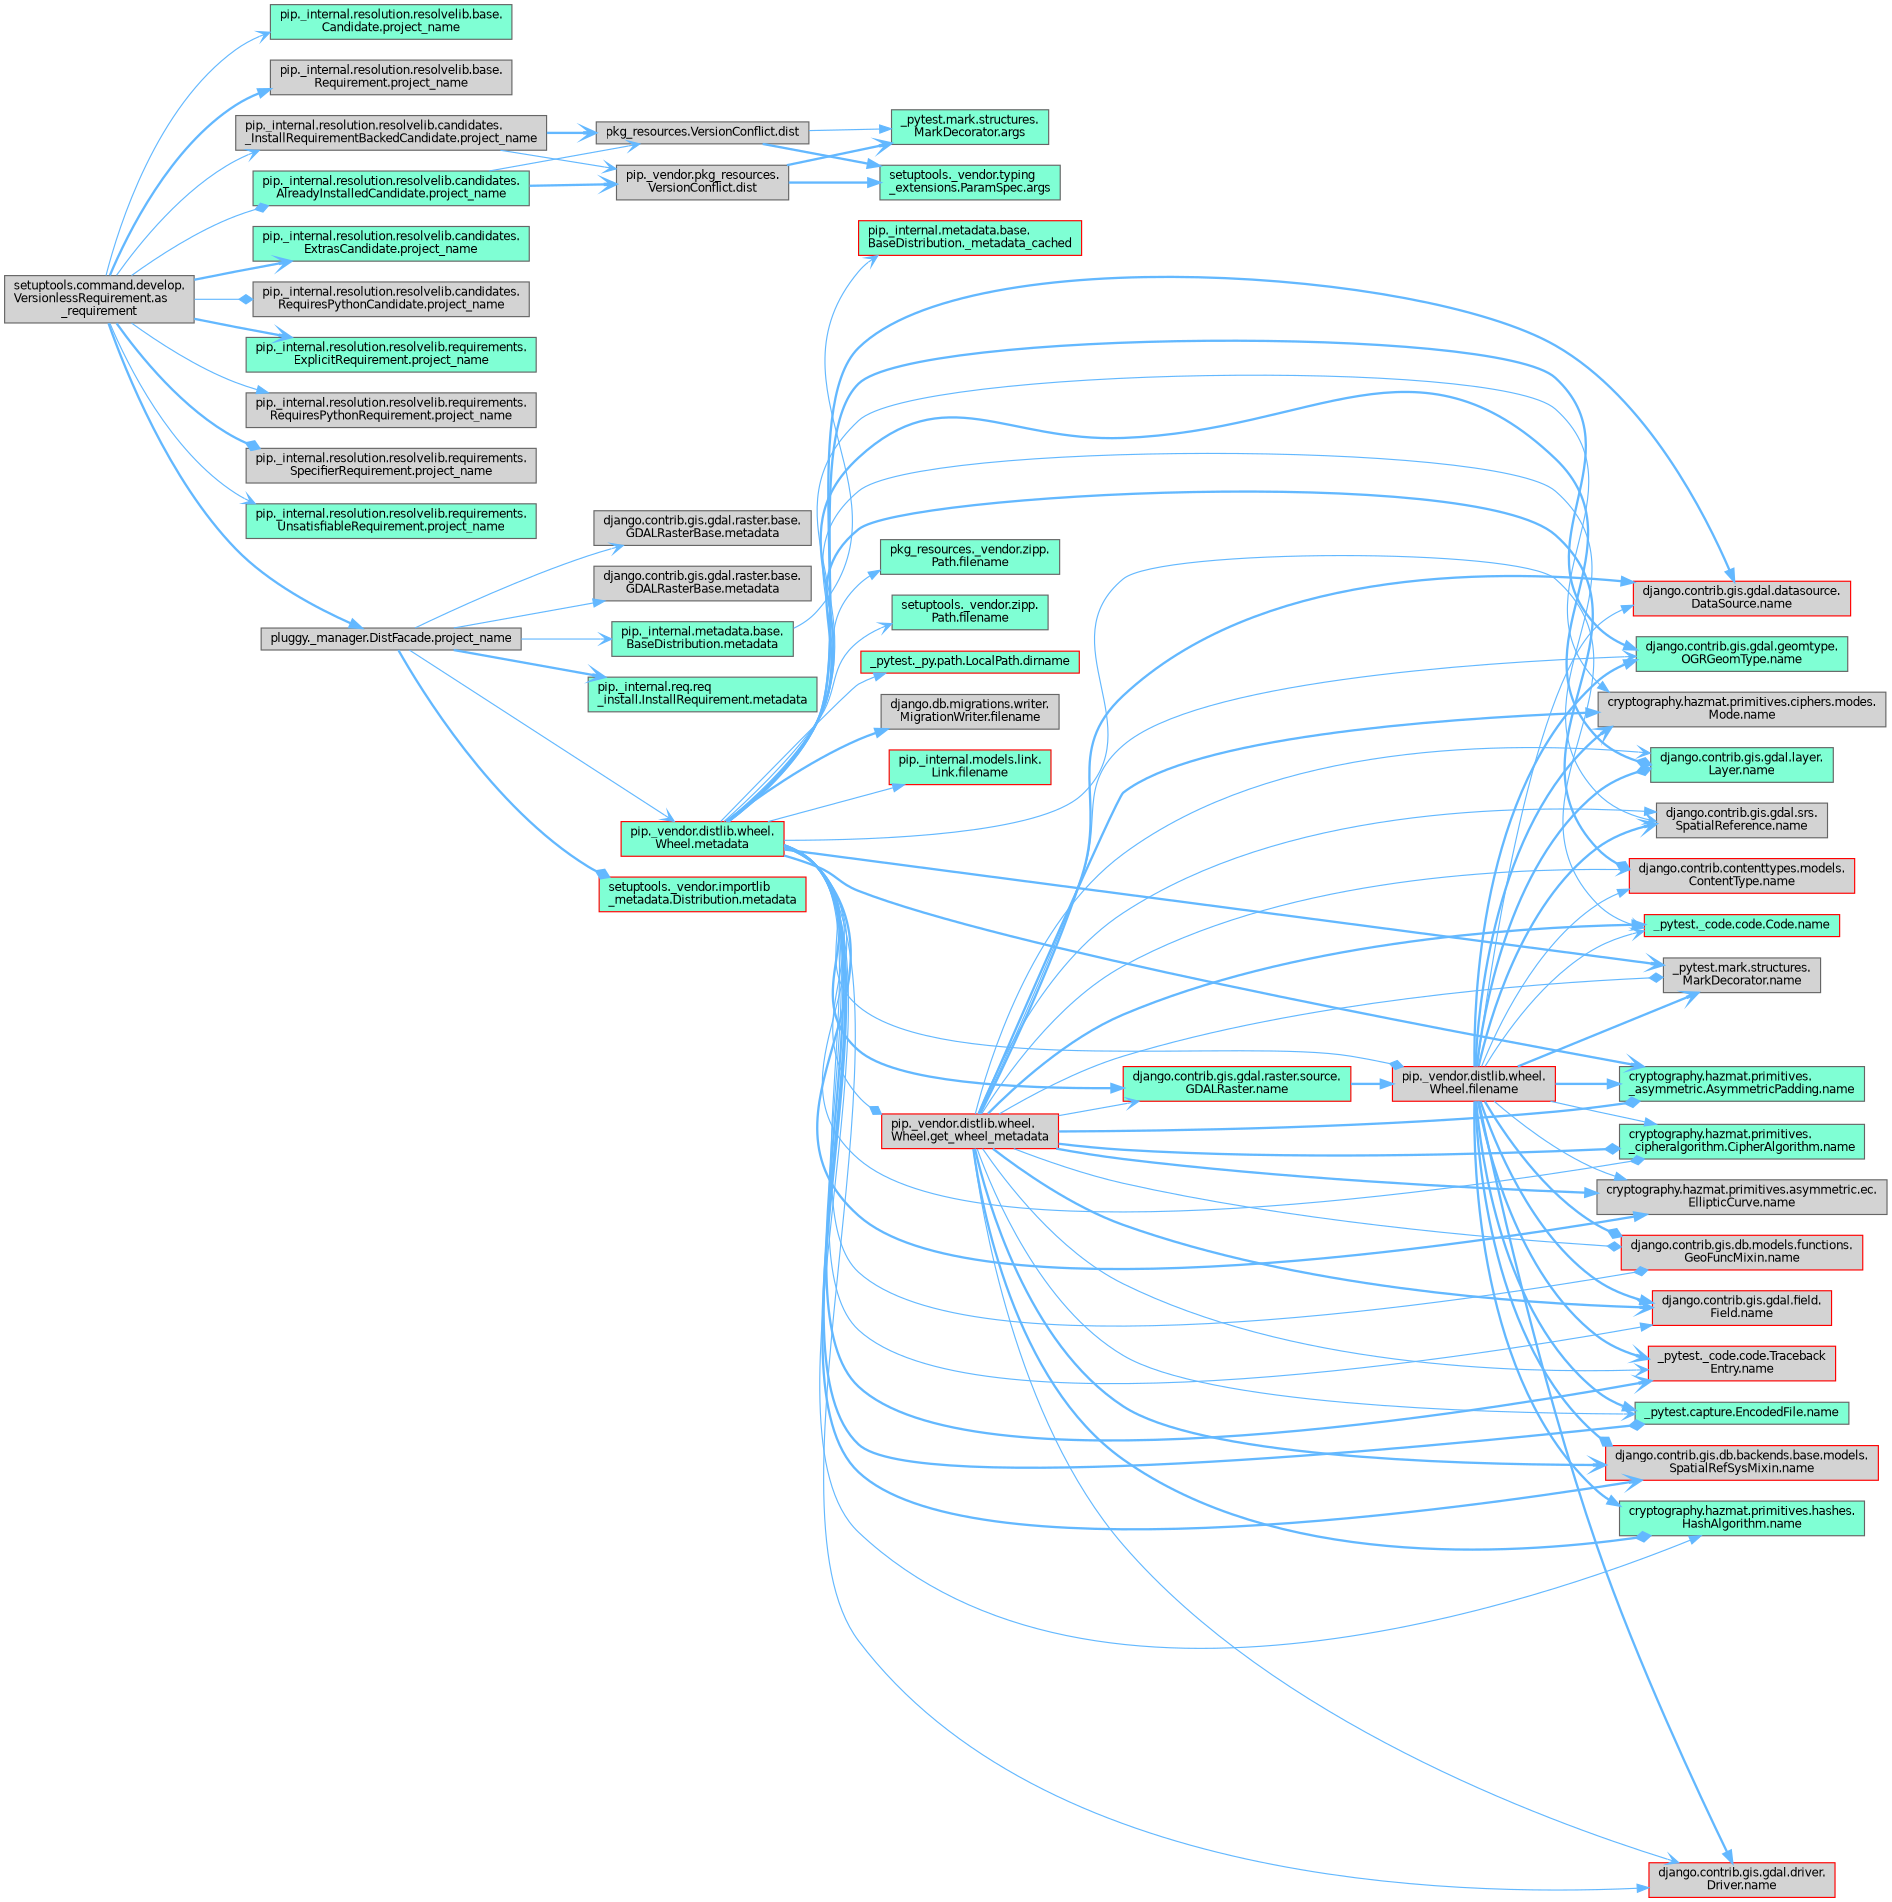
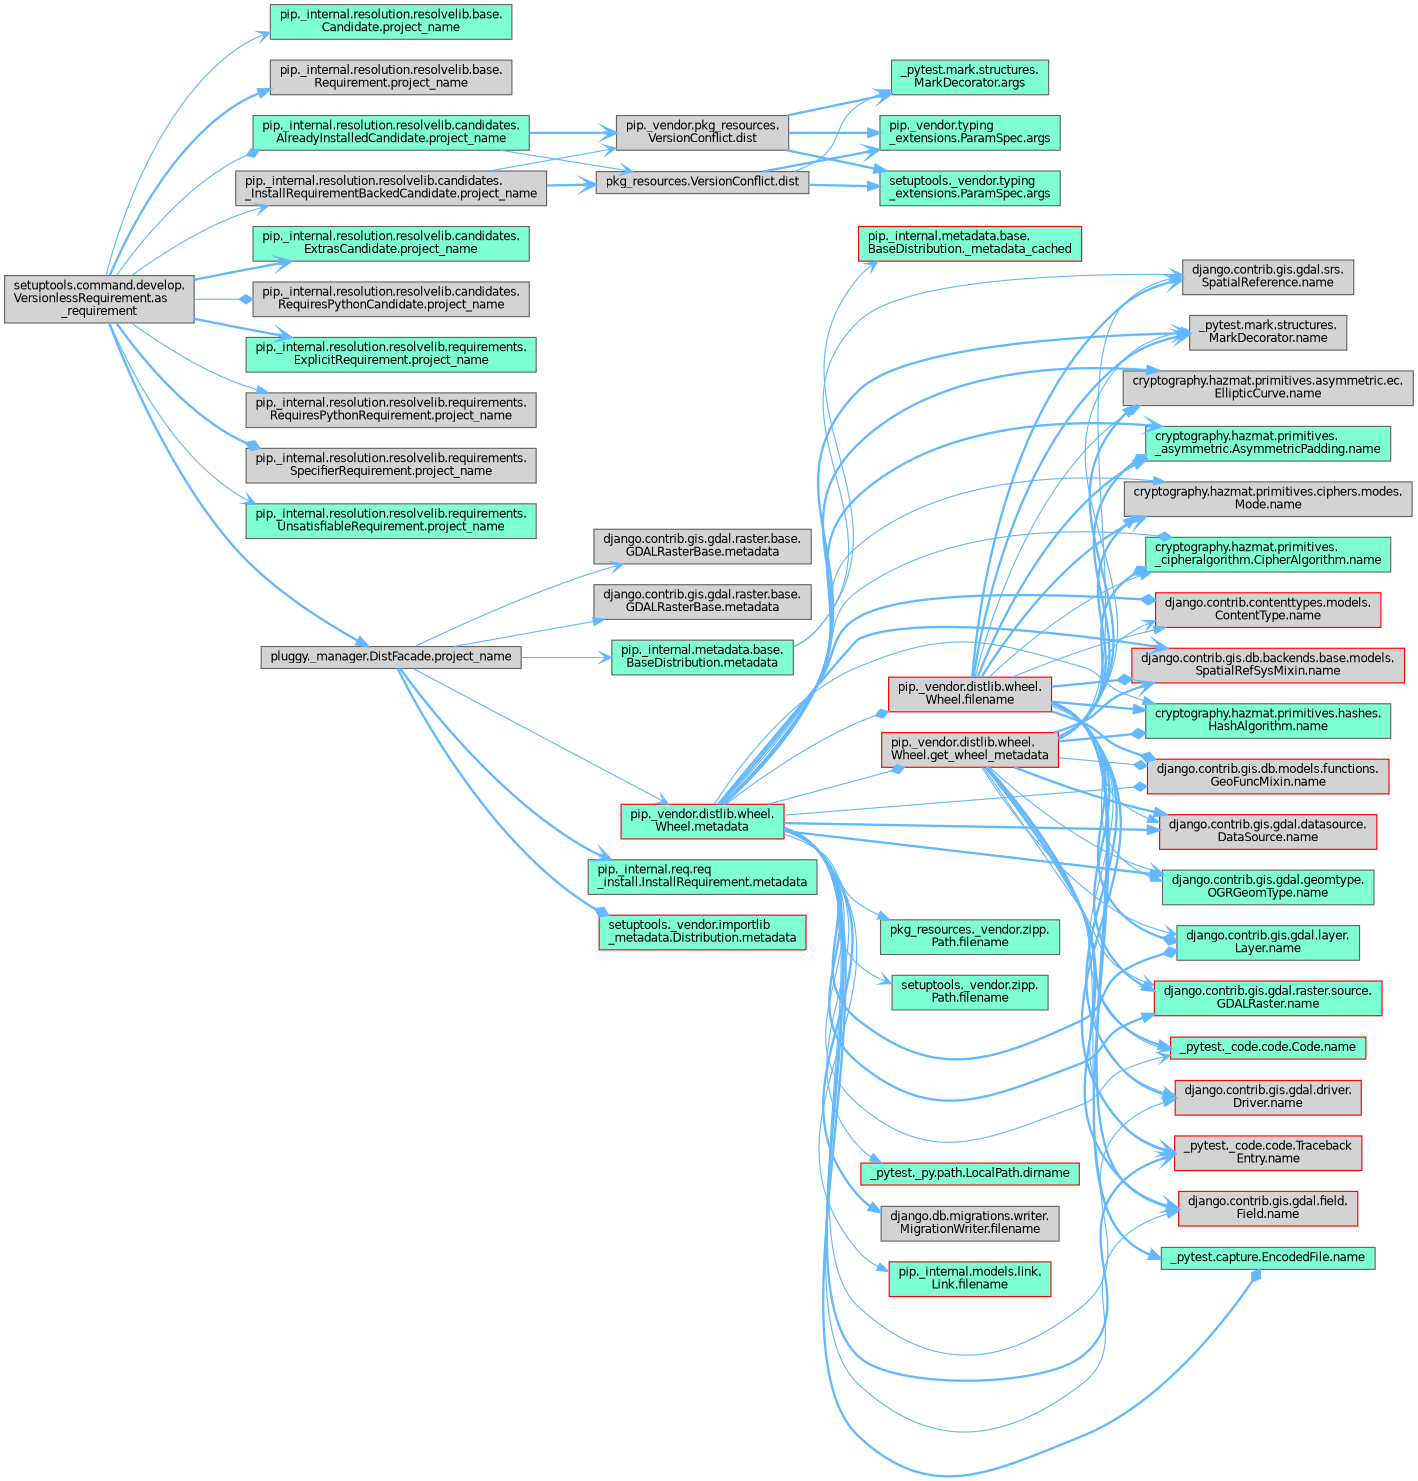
none -> (970, 133)
(1207, 453) -> (848, 336)
(1503, 845) -> (1102, 790)
(1366, 1084) -> (1103, 842)
